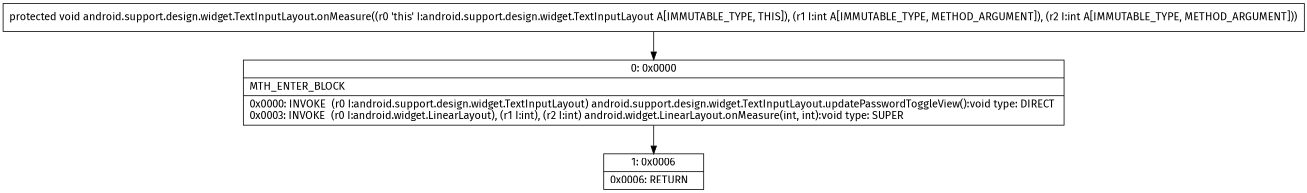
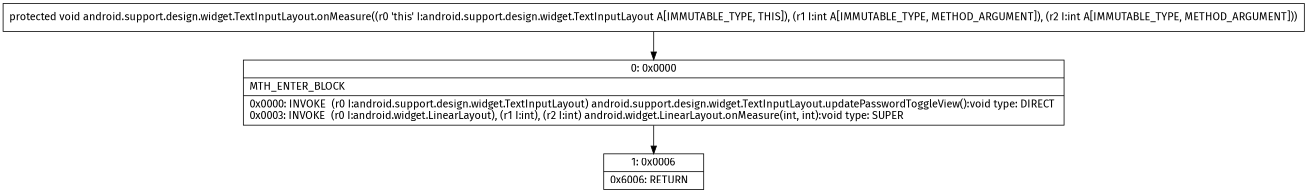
(654, 180) -> (654, 180)
